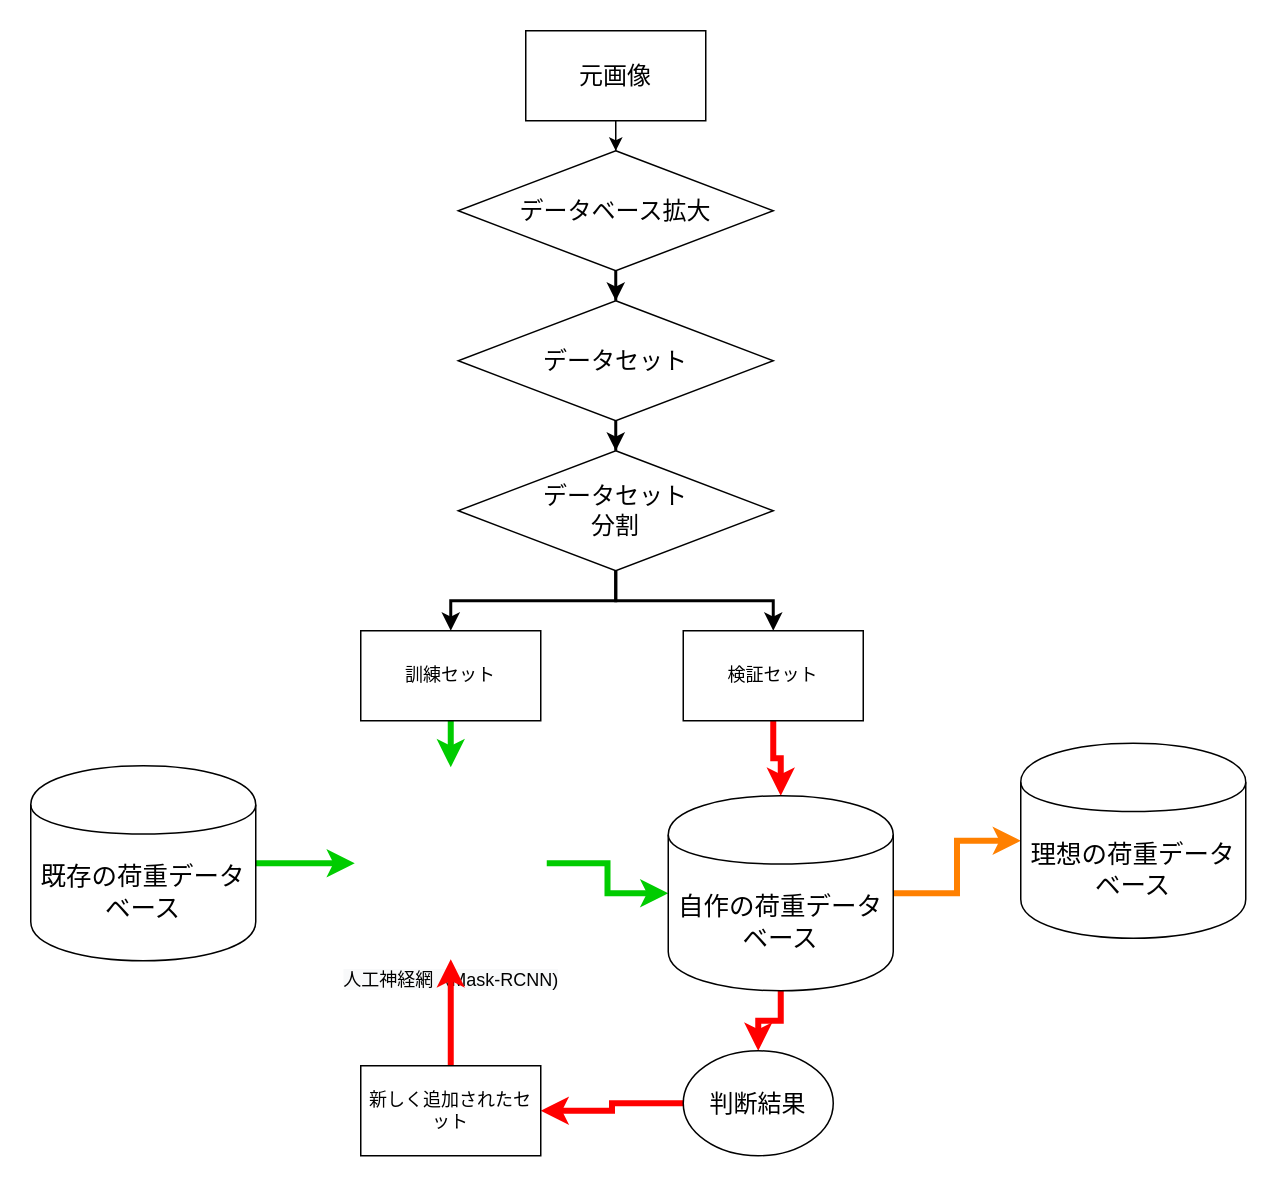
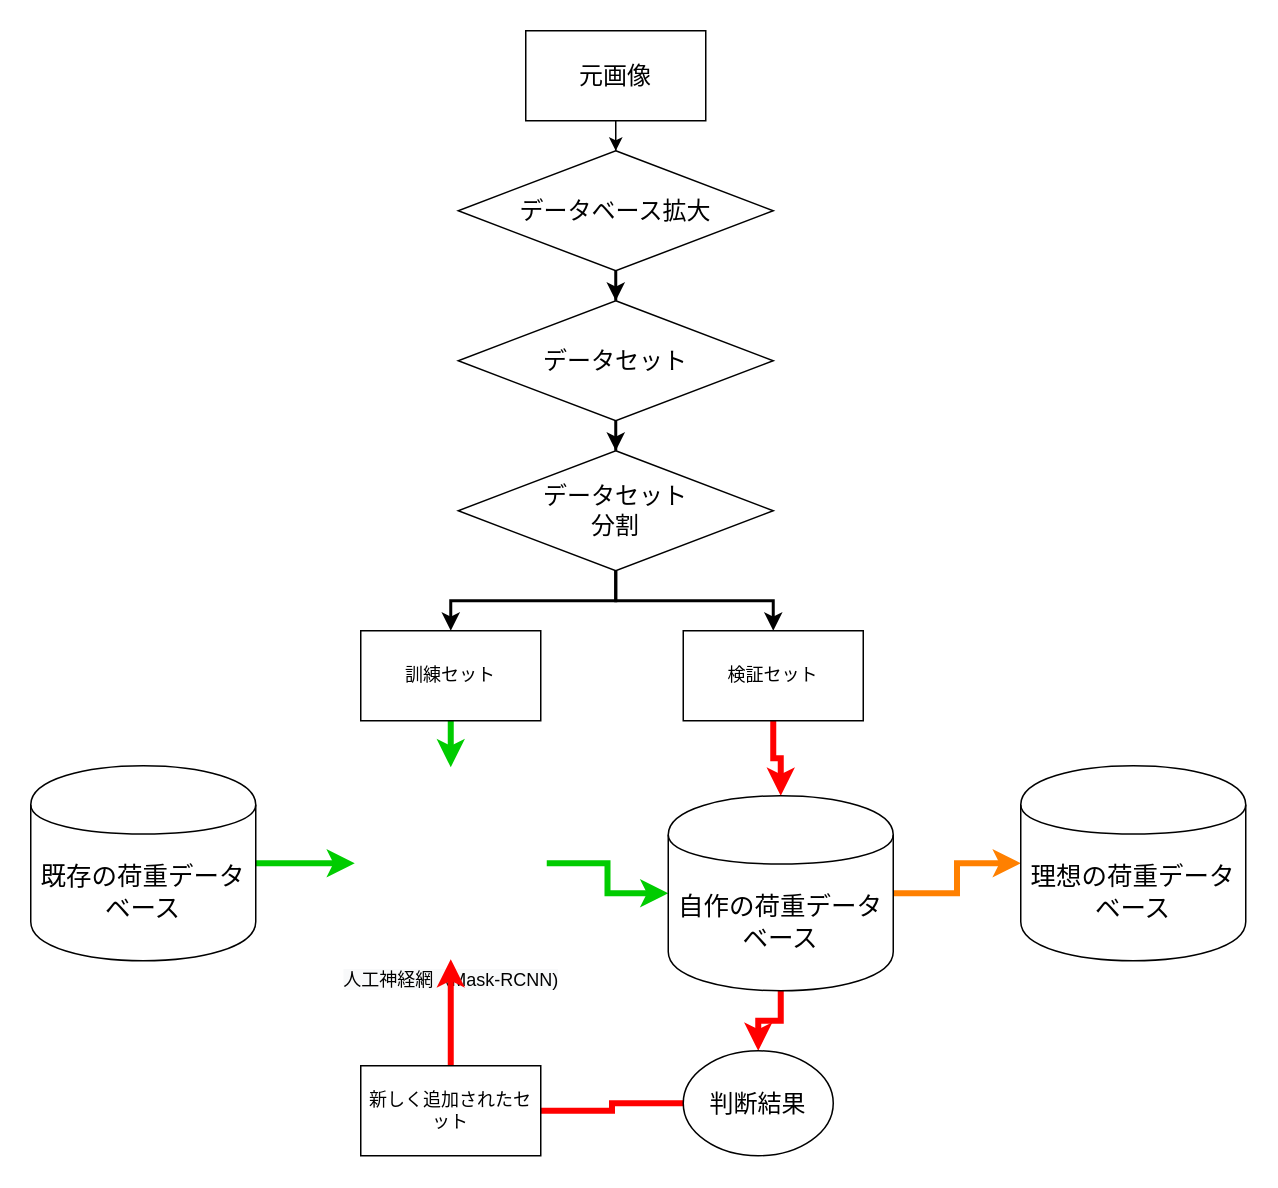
(1133, 841) -> (1133, 863)
(562, 1111) -> (544, 1111)
